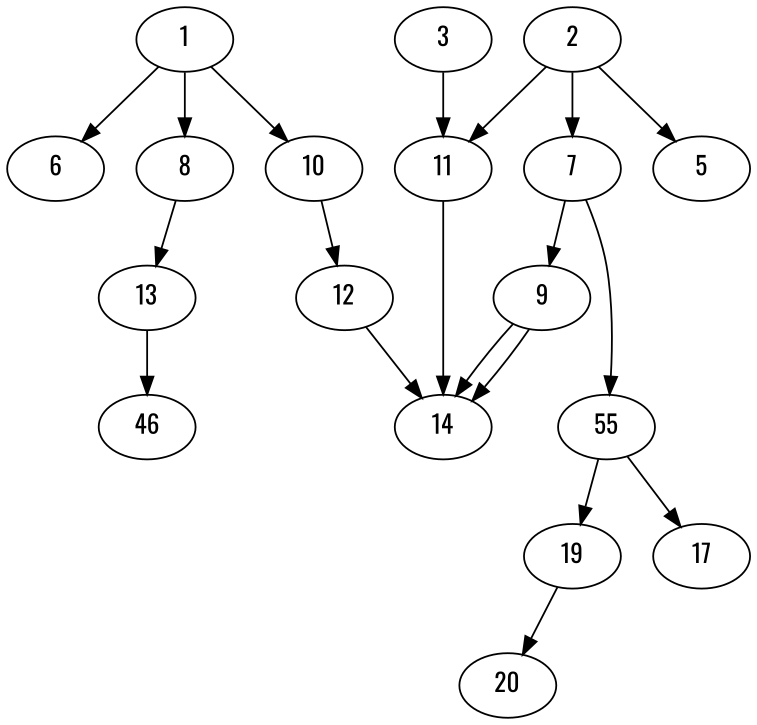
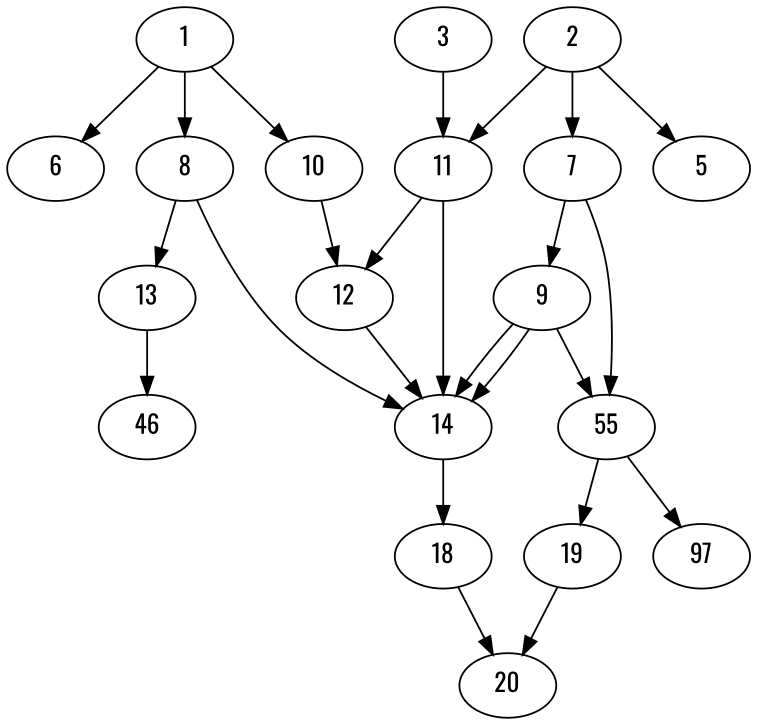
none -> (399, 226)
none -> (271, 320)
none -> (570, 354)
none -> (443, 556)
(702, 556) -> (702, 556)
